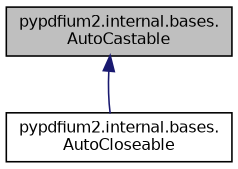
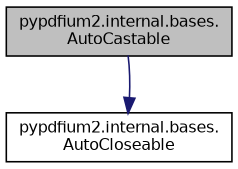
(109, 92) -> (130, 77)
